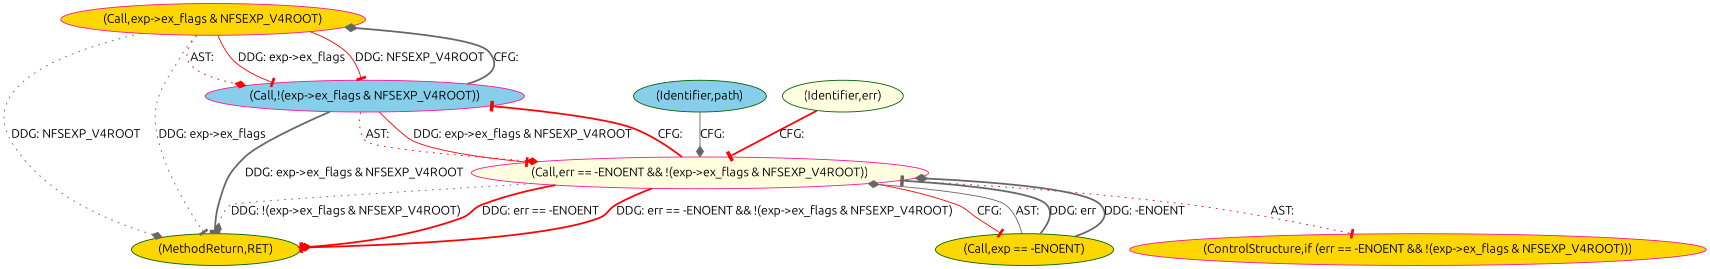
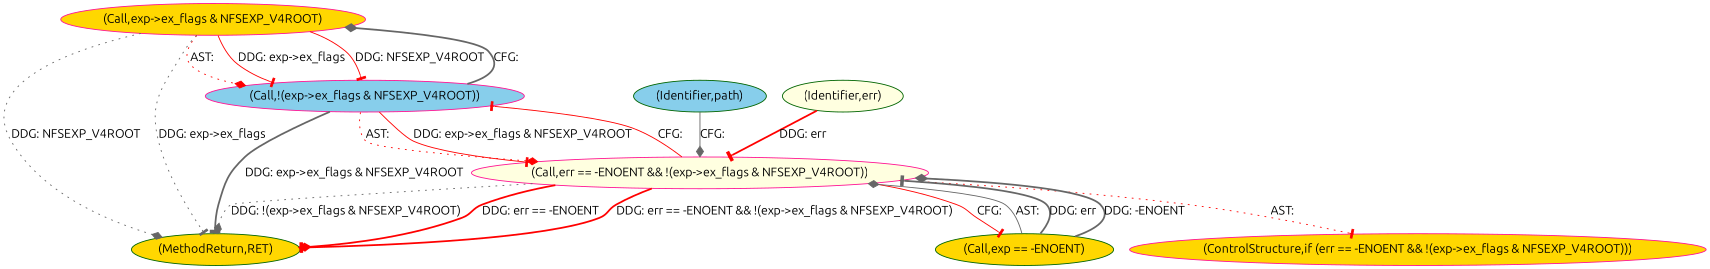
(592, 119) -> (592, 119)
(793, 134) -> (803, 134)
